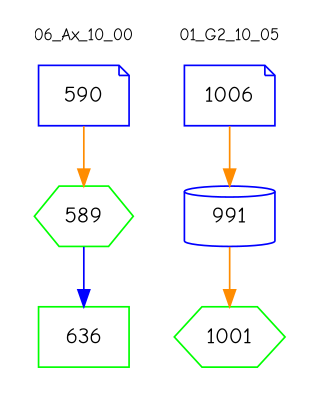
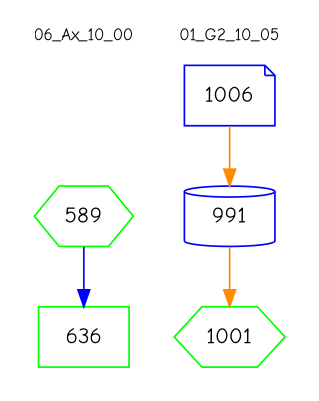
(84, 96) -> none
